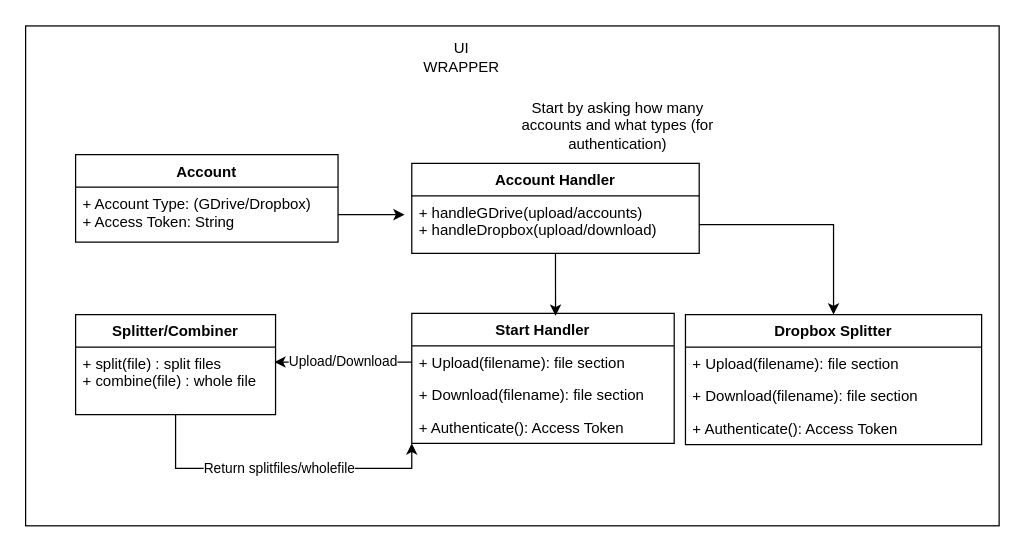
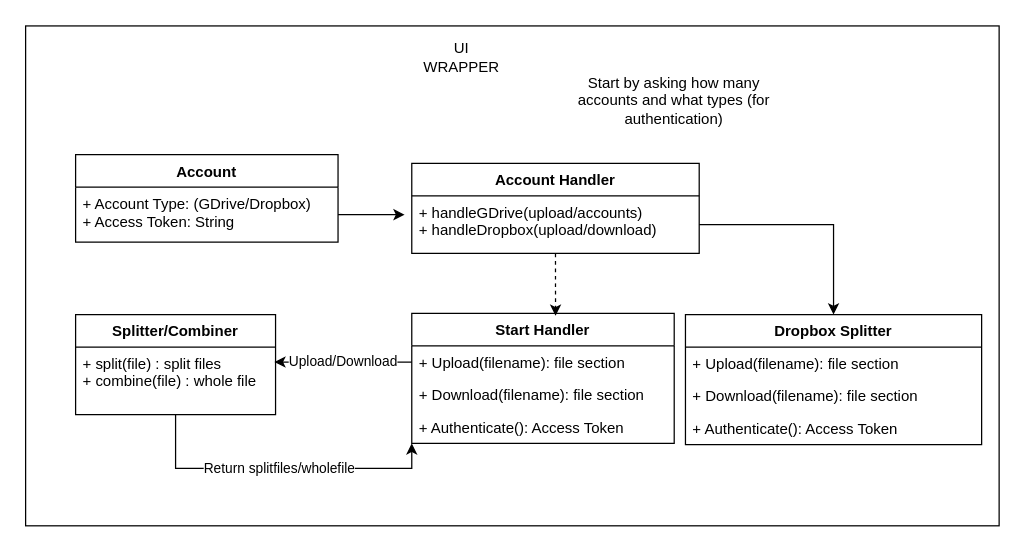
(618, 126) -> (674, 101)
(556, 281) -> (556, 281)
